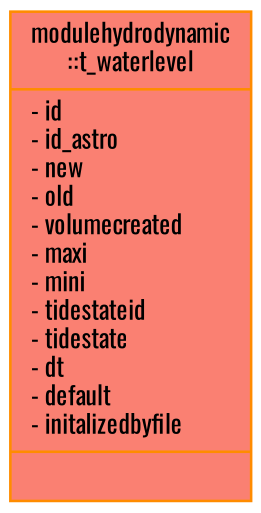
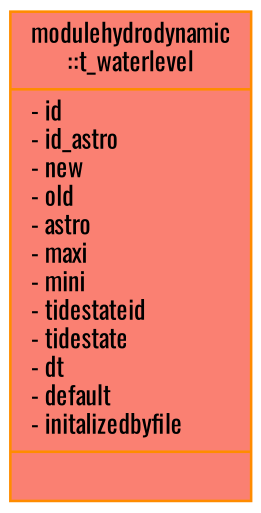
(107, 227) -> (62, 227)
